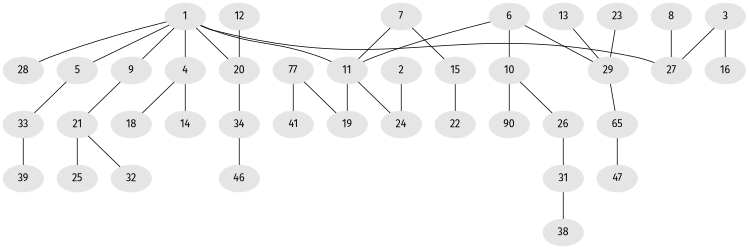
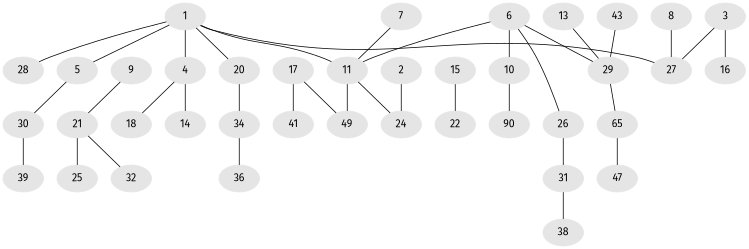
(239, 16) -> none
(617, 16) -> (617, 16)
(420, 36) -> none
(158, 43) -> none
(293, 70) -> (293, 70)
(536, 97) -> (542, 68)
(23, 124) -> (23, 124)
(347, 124) -> (347, 124)
(239, 178) -> (239, 178)
